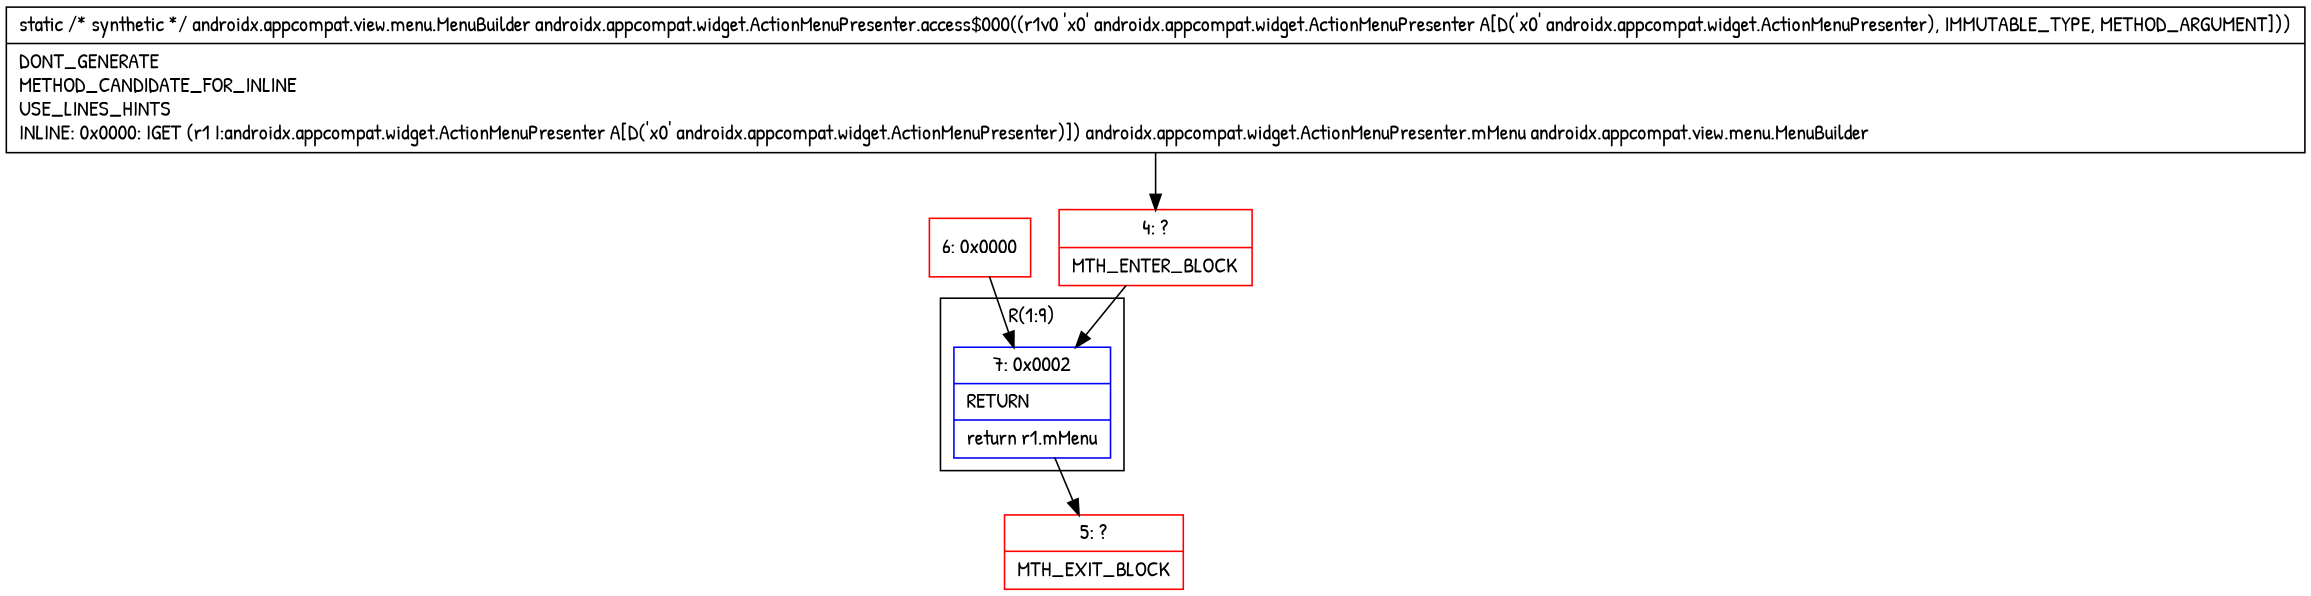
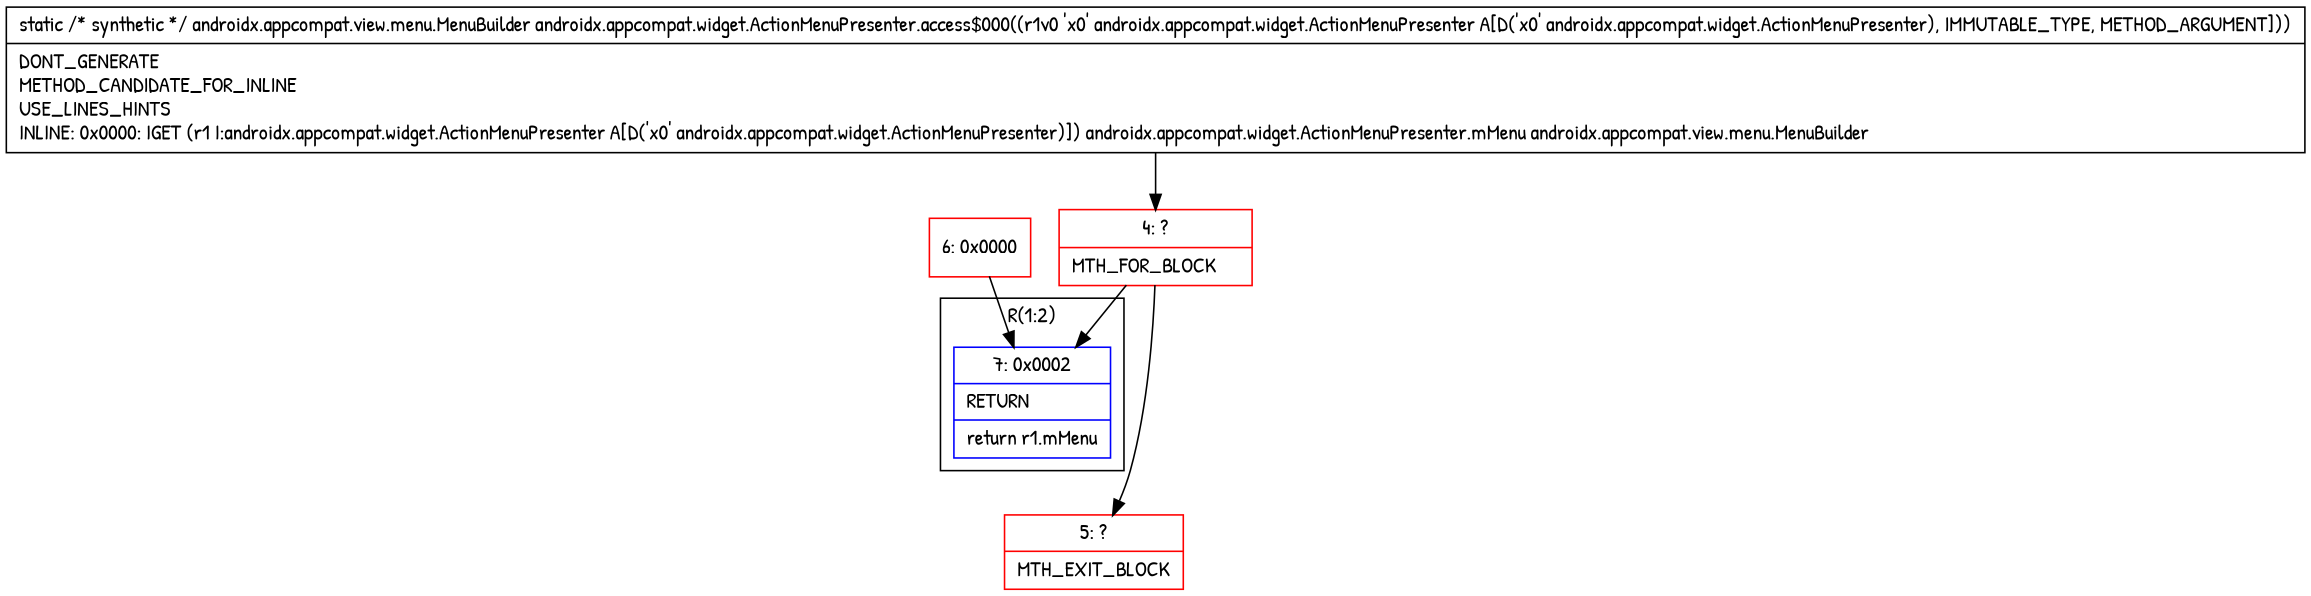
(1156, 266) -> (1145, 266)
(1032, 316) -> (1032, 316)
(1065, 481) -> (1146, 394)
